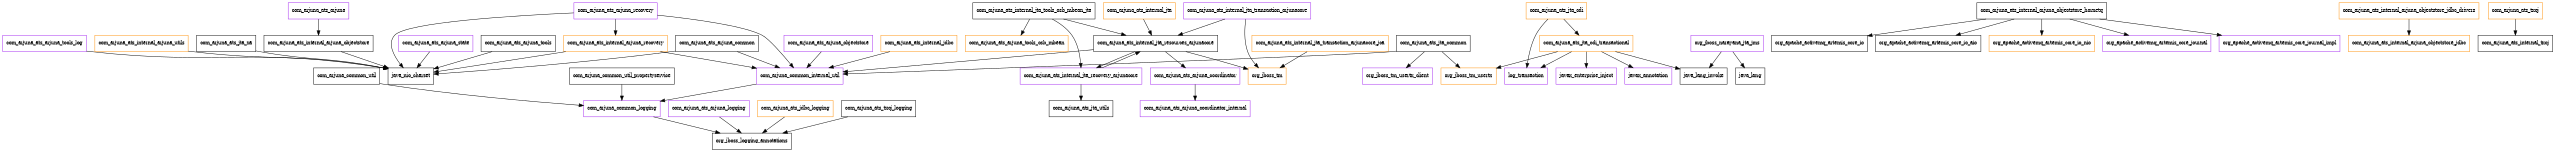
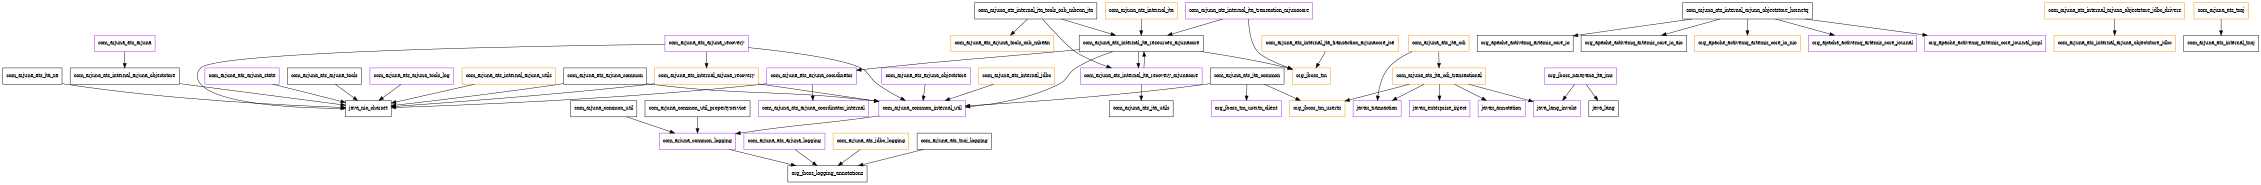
(1526, 76) -> (1377, 109)
(1704, 76) -> (1557, 109)
none -> (582, 99)
